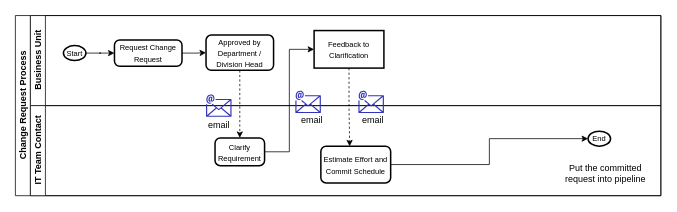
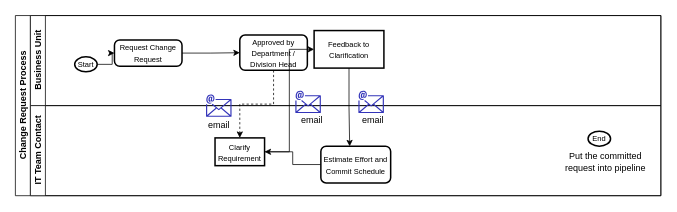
(75, 53) -> (86, 64)
(240, 53) -> (273, 53)
(349, 103) -> (349, 103)
(240, 152) -> (240, 152)
(489, 154) -> (300, 164)
(605, 173) -> (605, 161)
